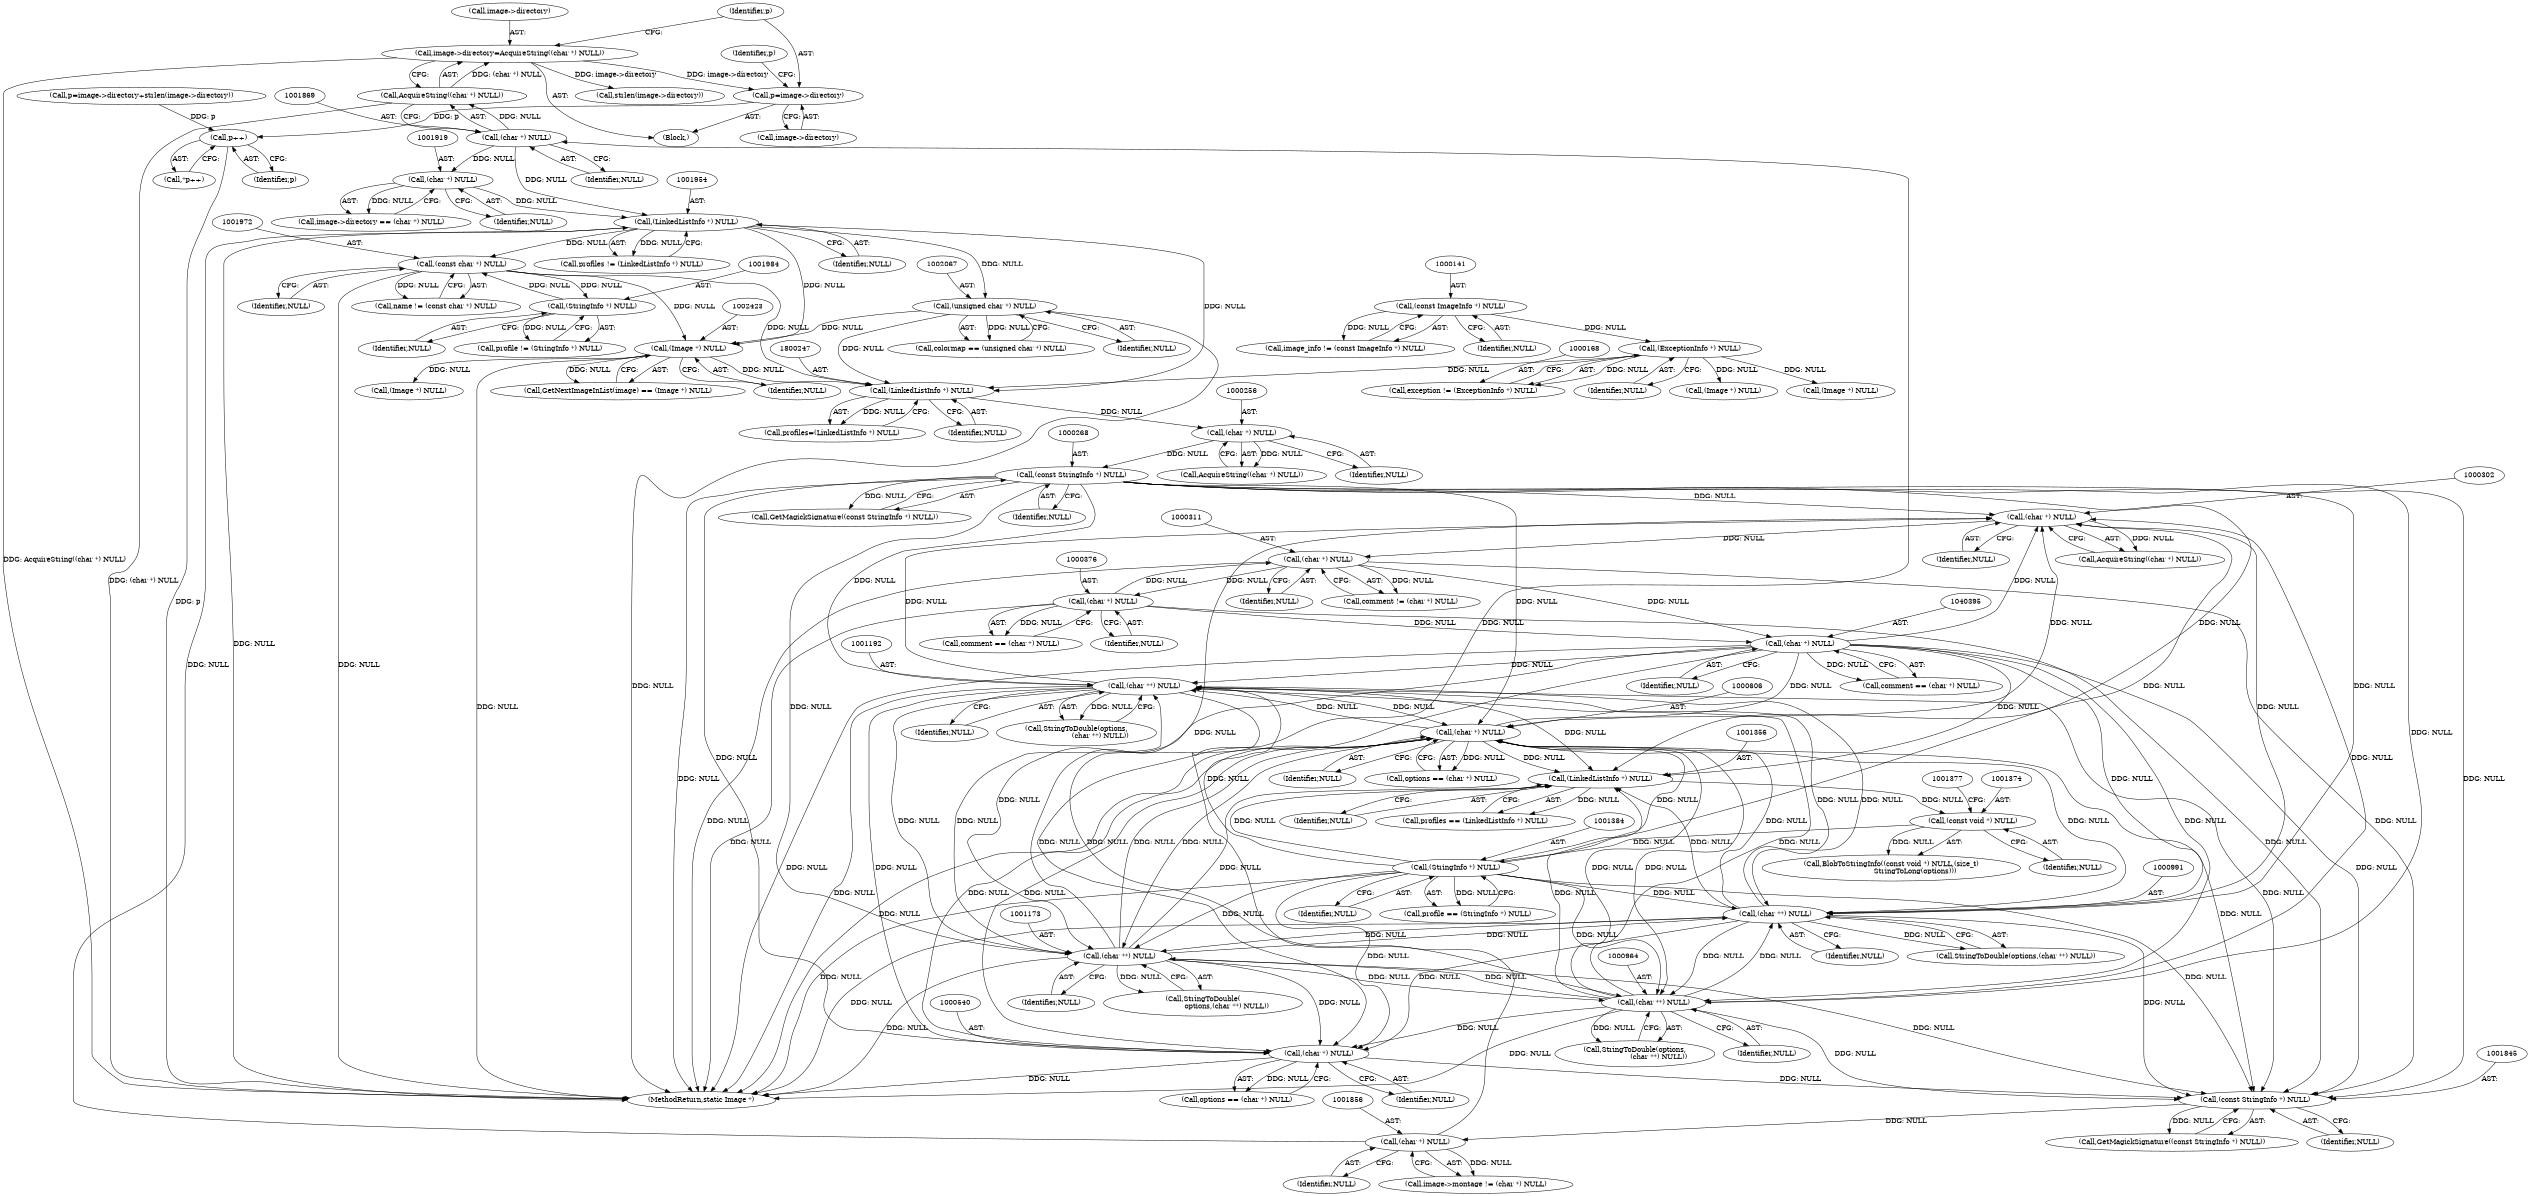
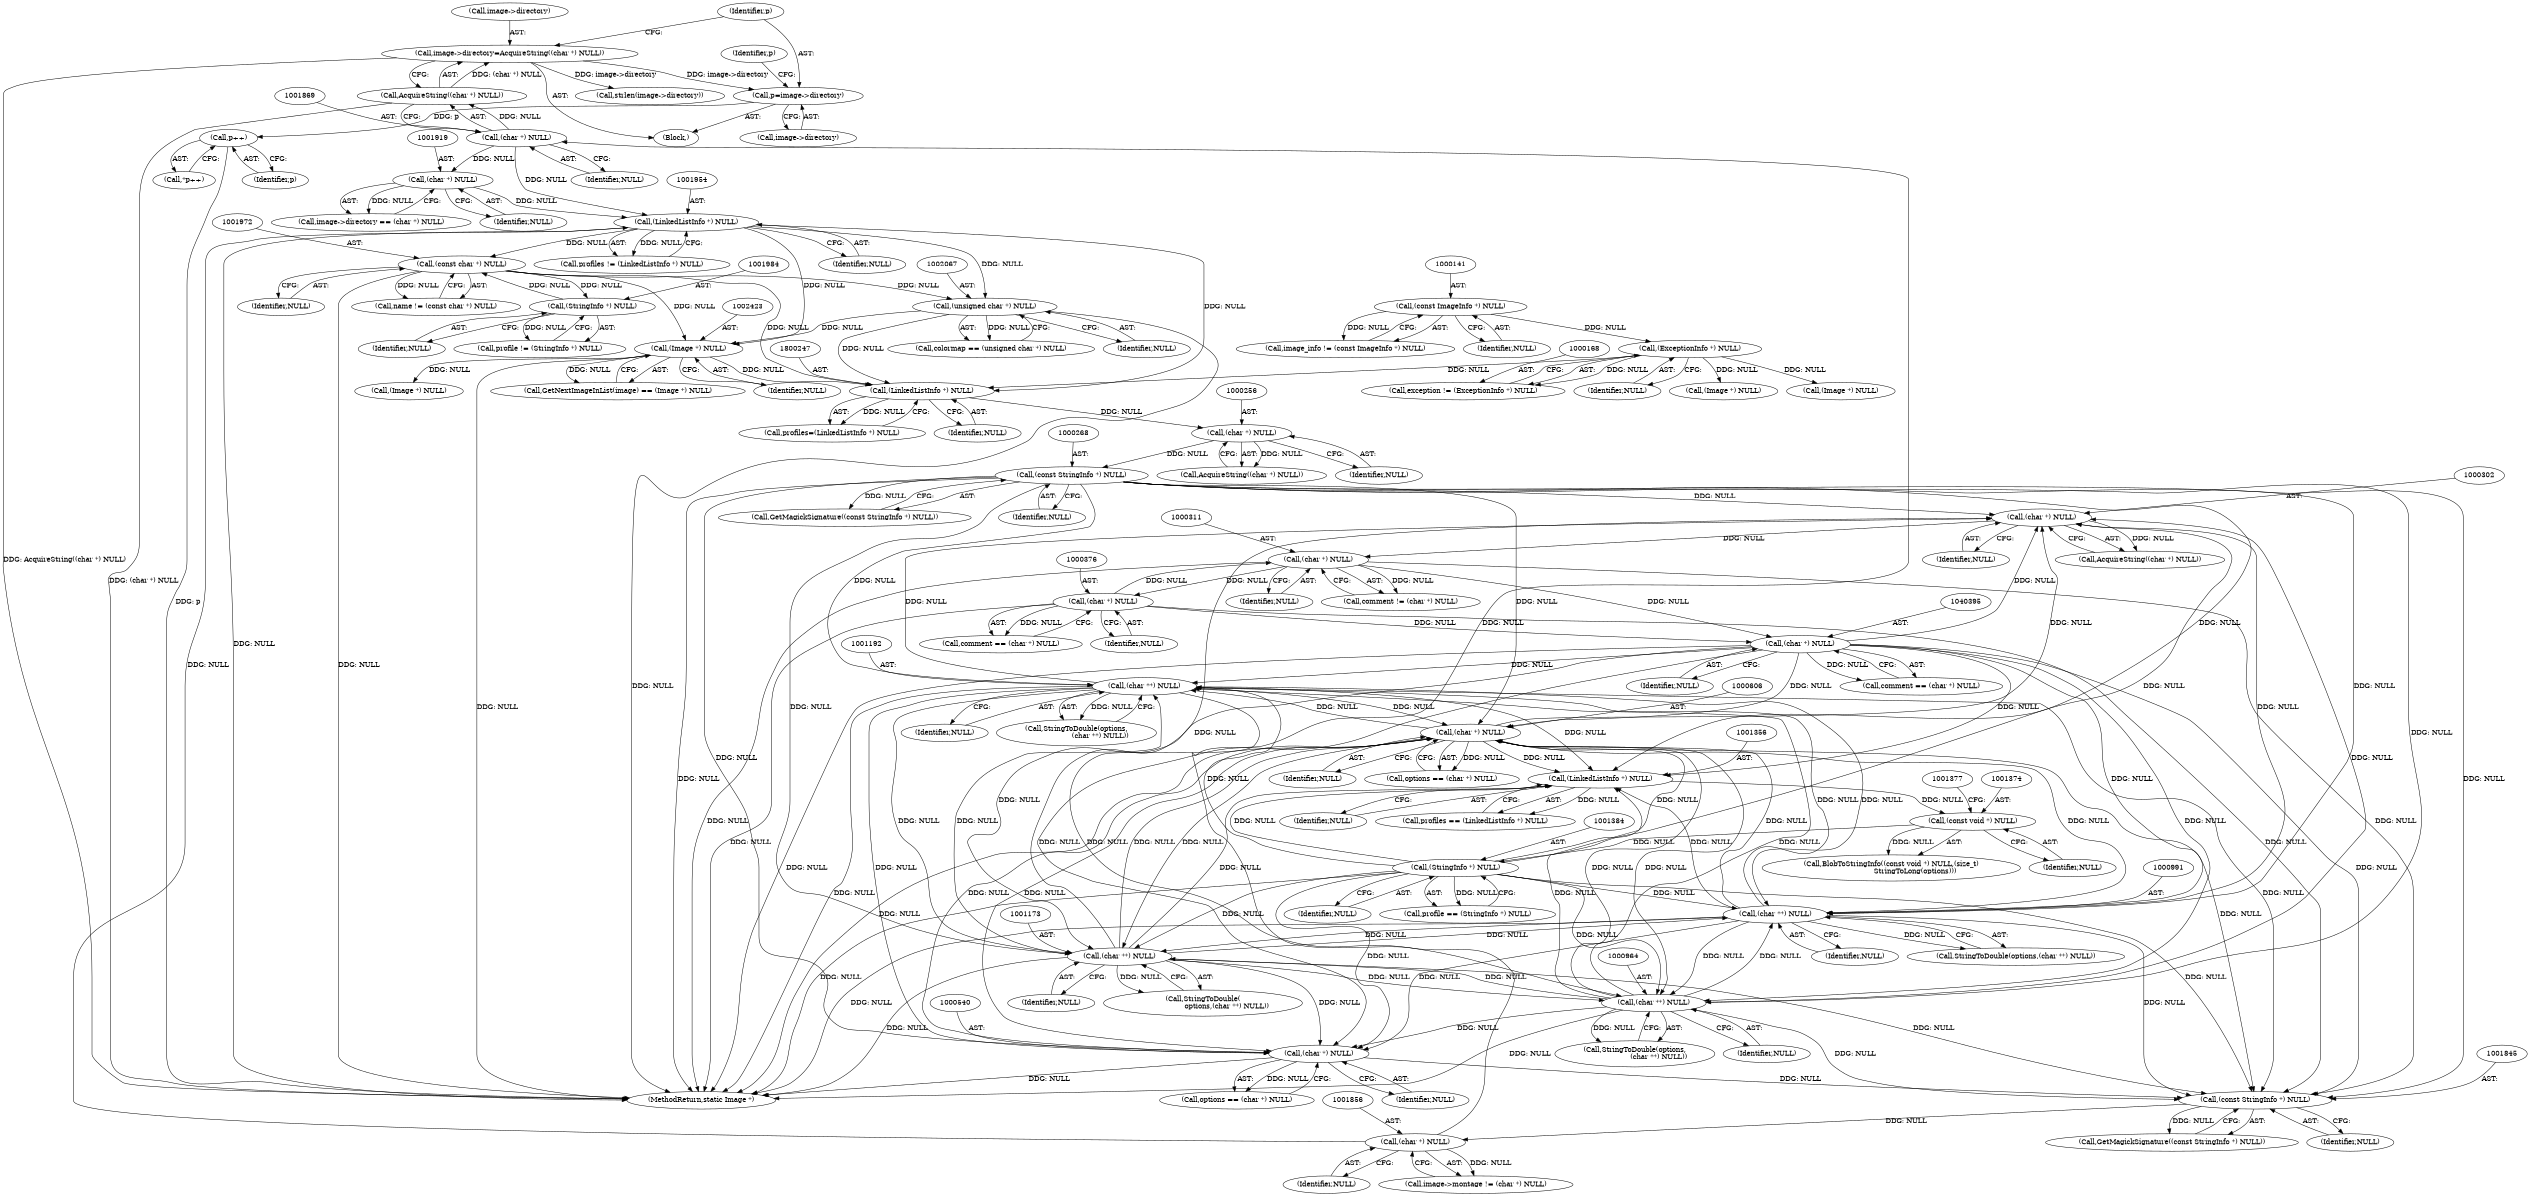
(141, 96) -> none
none -> (738, 276)
